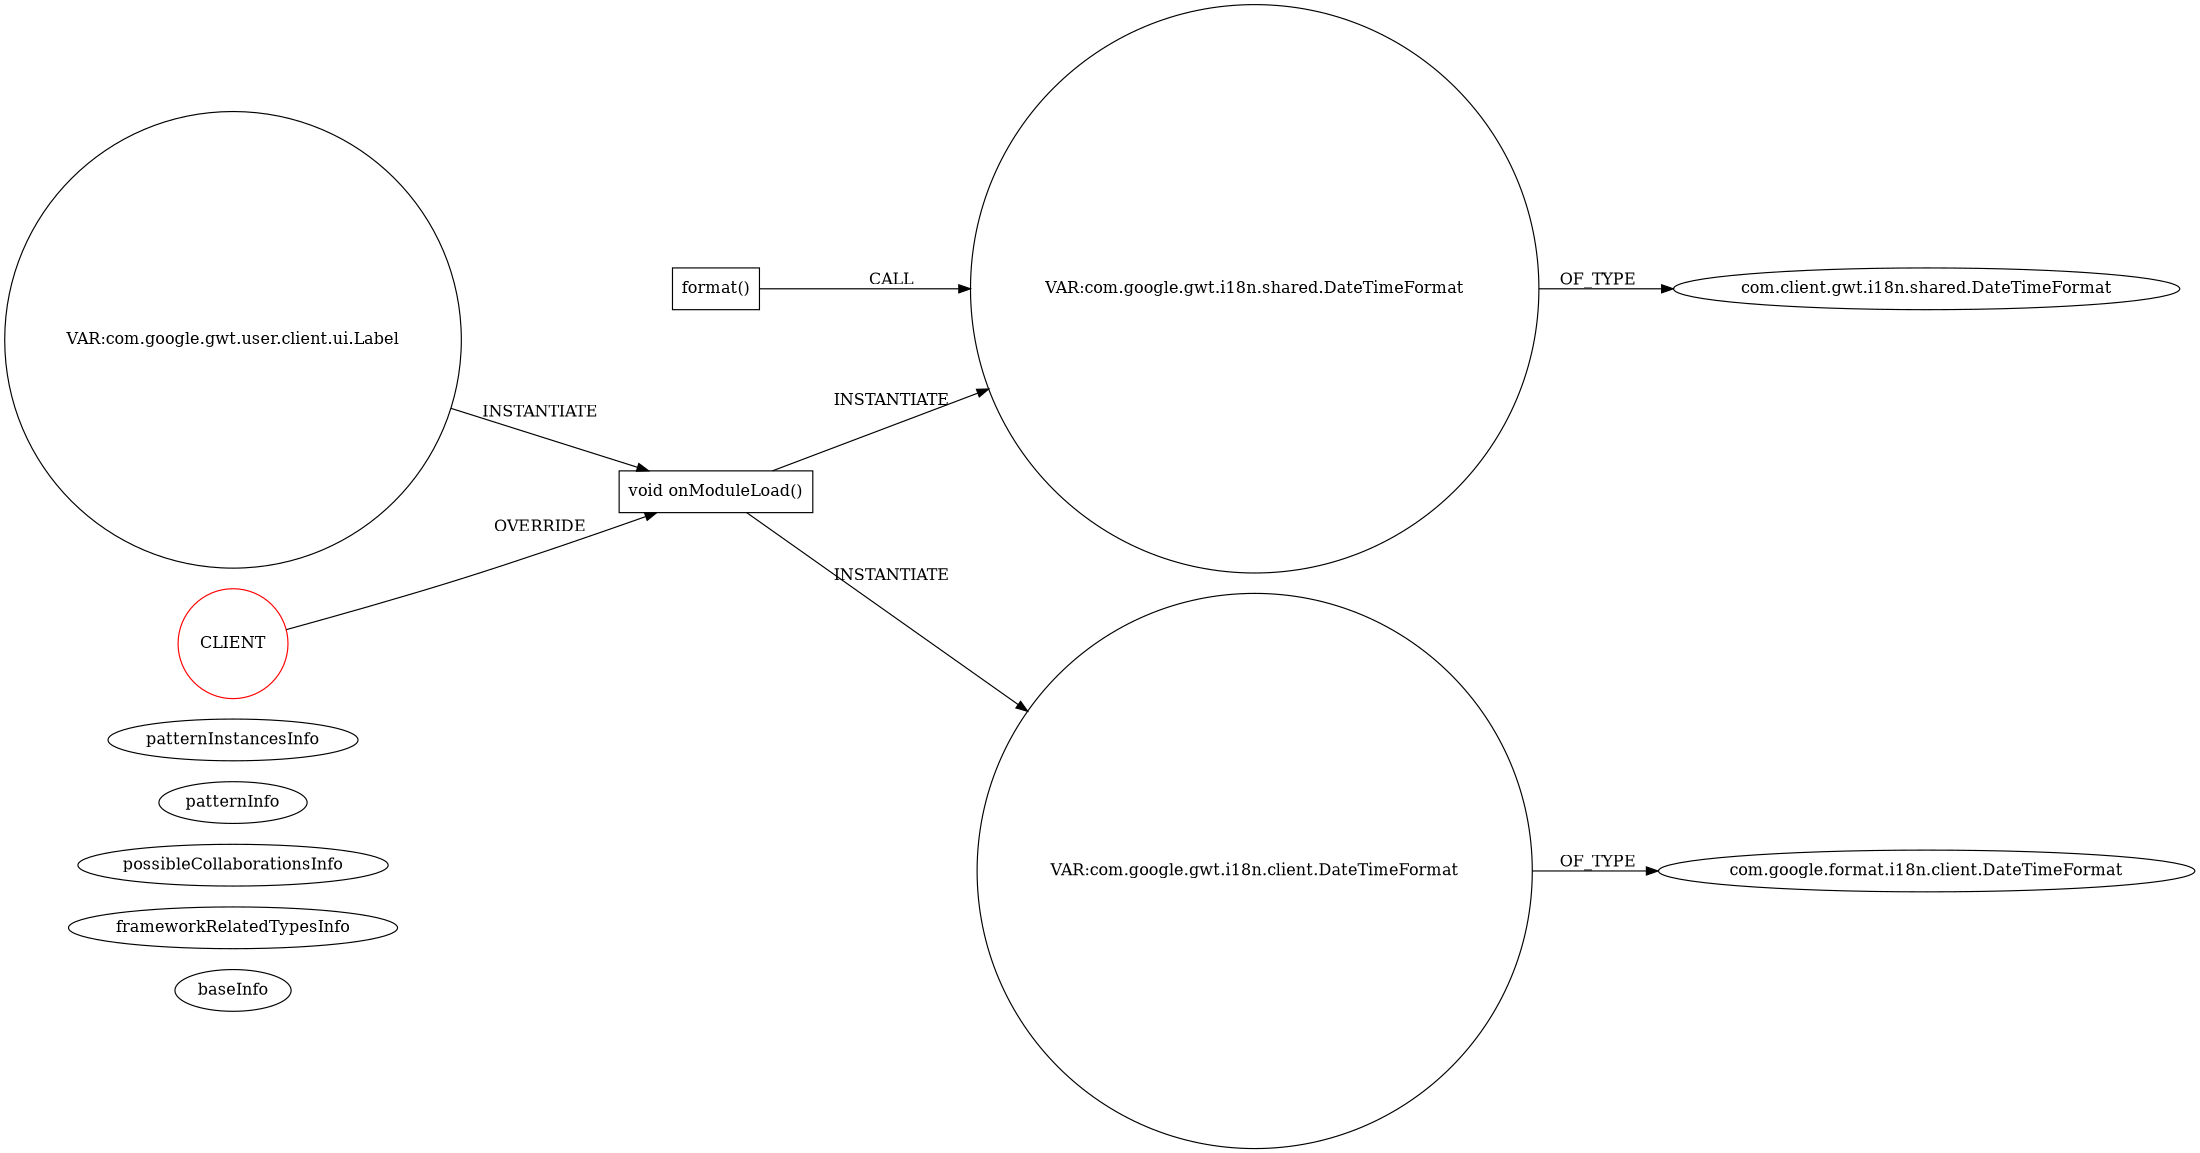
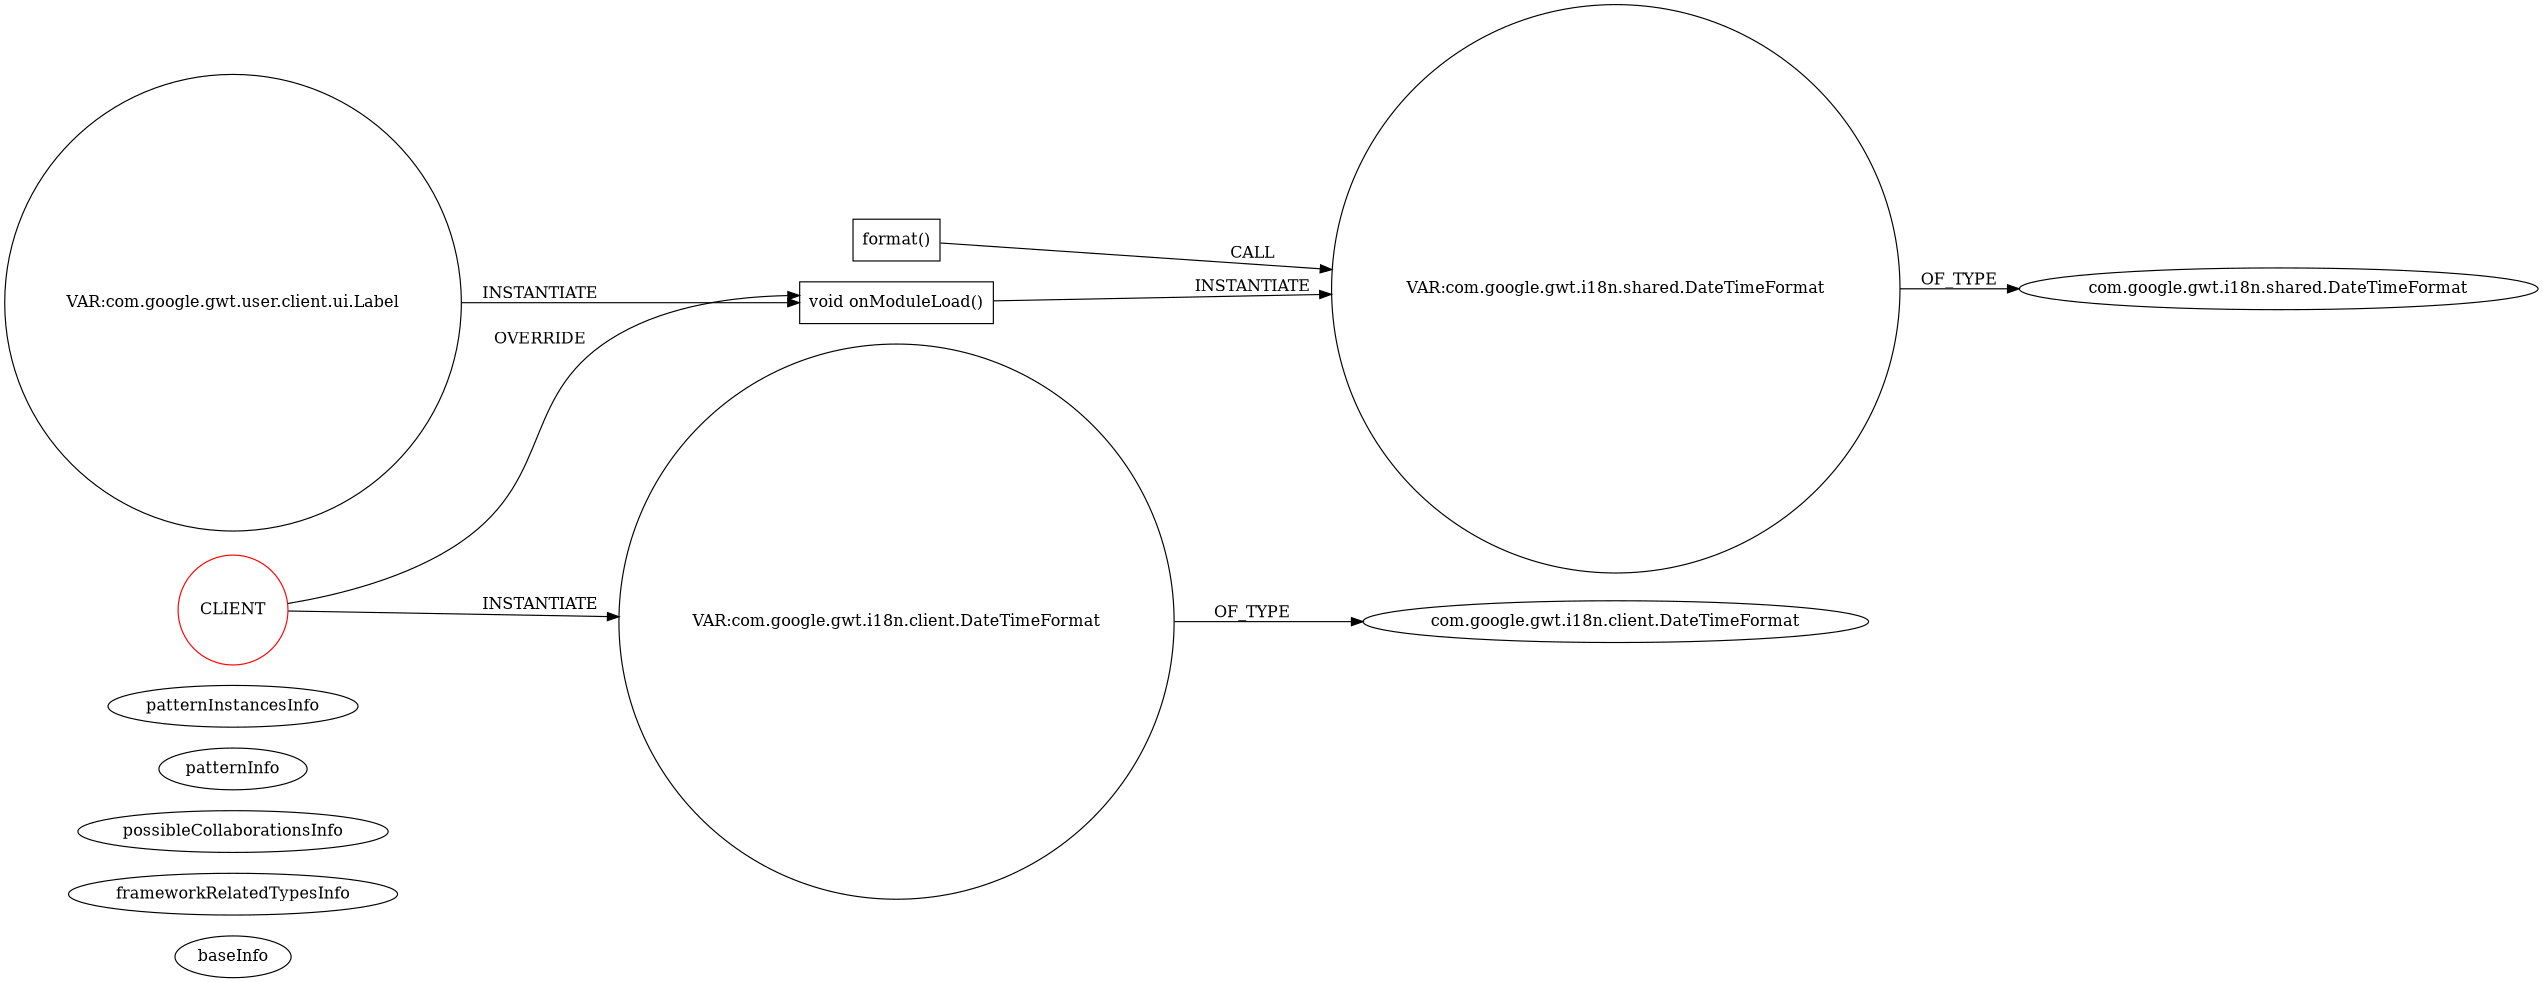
(1927, 289) -> (2279, 289)
(882, 609) -> (448, 614)
(1927, 871) -> (1616, 622)
